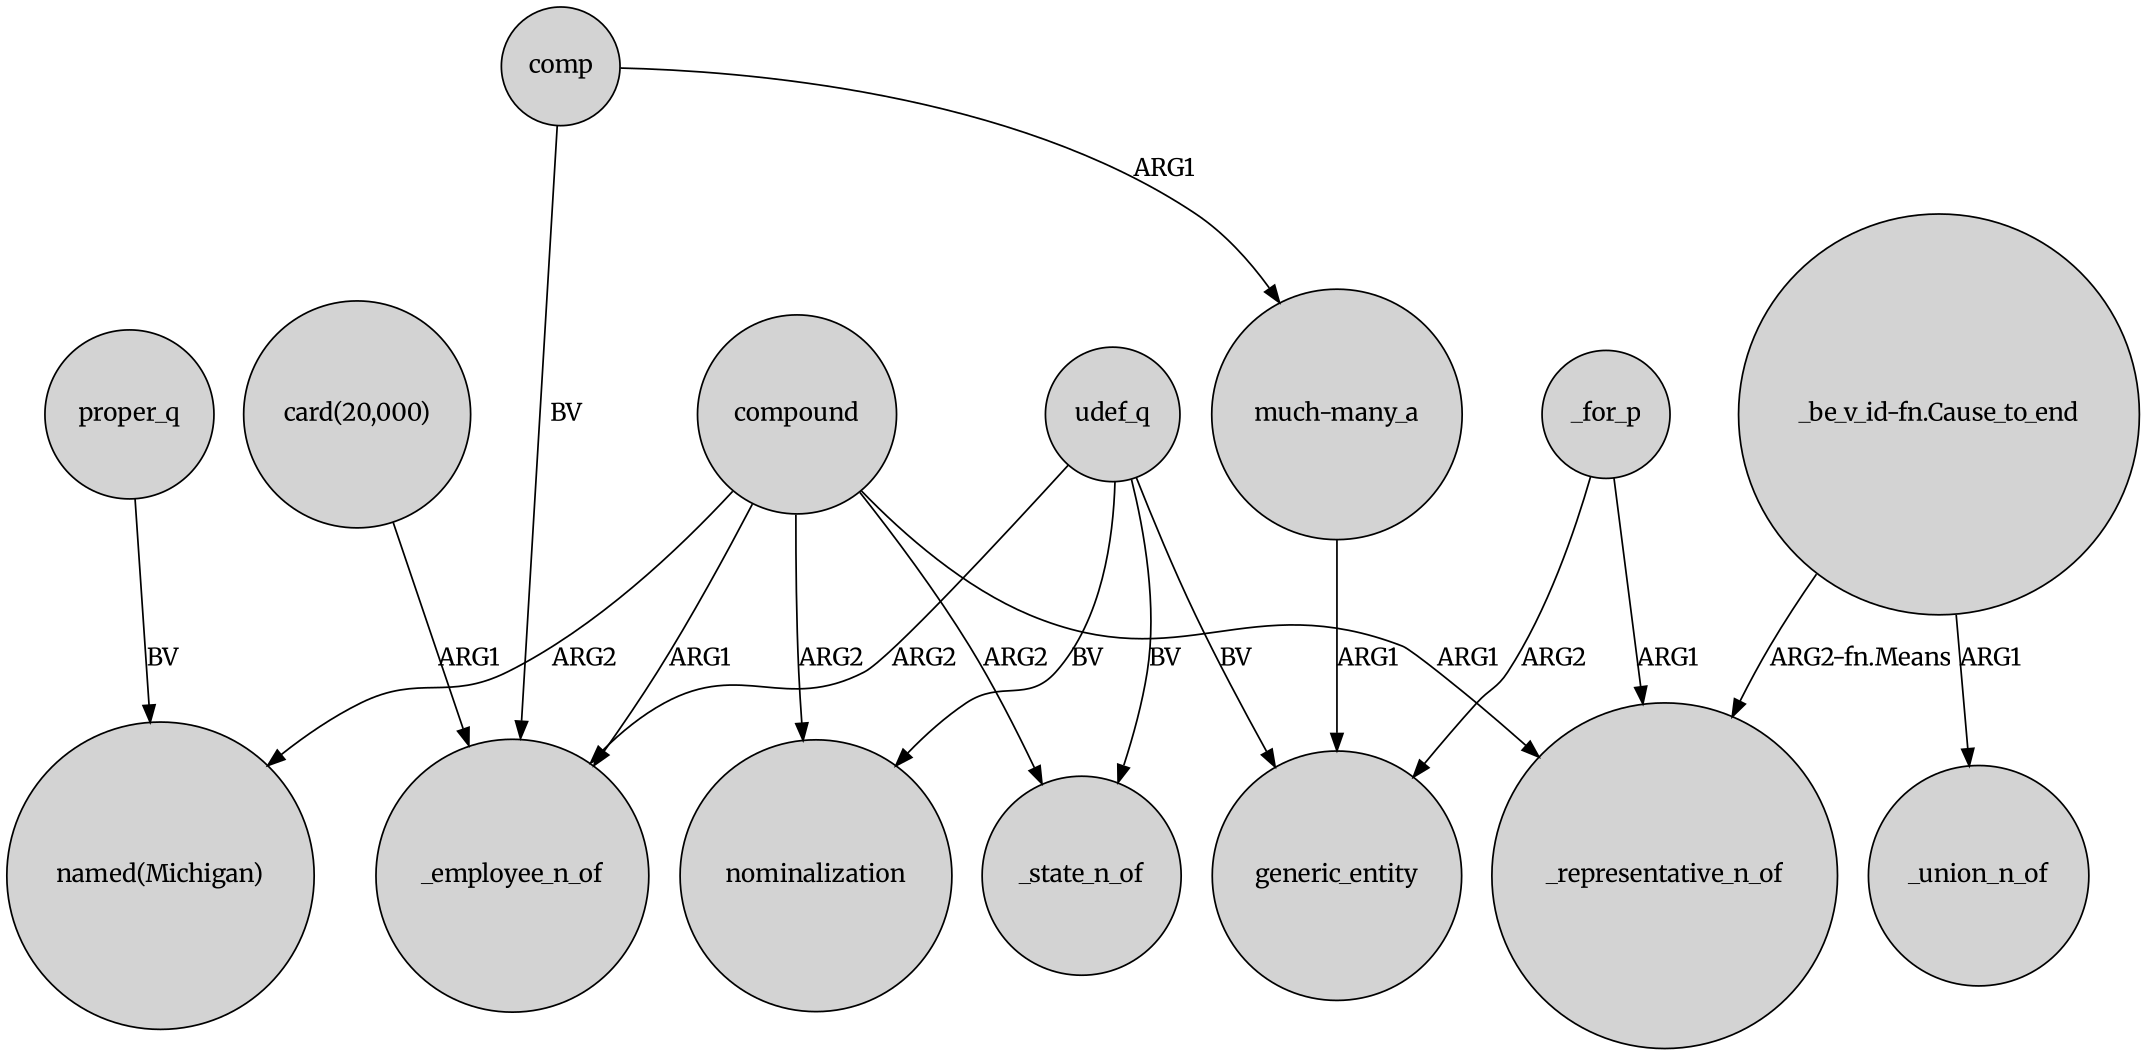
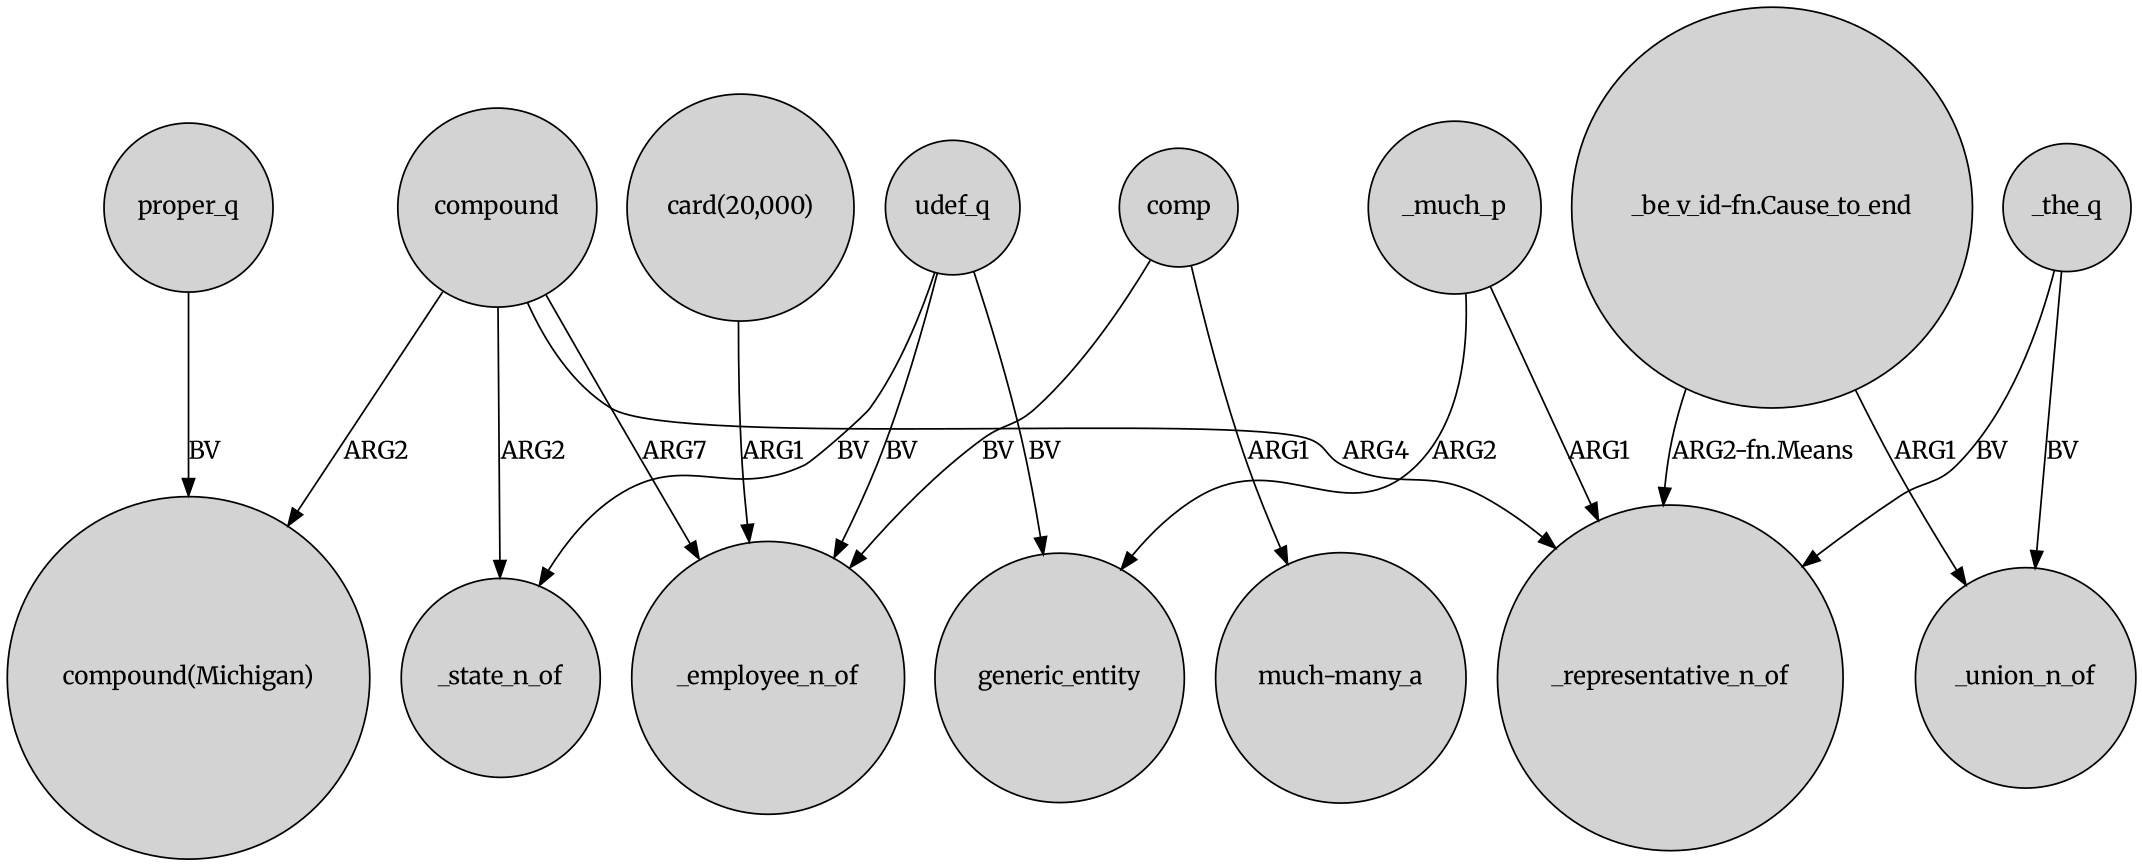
none -> (2067, 208)
(1606, 414) -> (1455, 208)
(1337, 641) -> none
(700, 659) -> (675, 452)
(925, 659) -> (902, 452)
(1468, 659) -> (1376, 452)
(160, 876) -> (189, 678)
(816, 876) -> none
